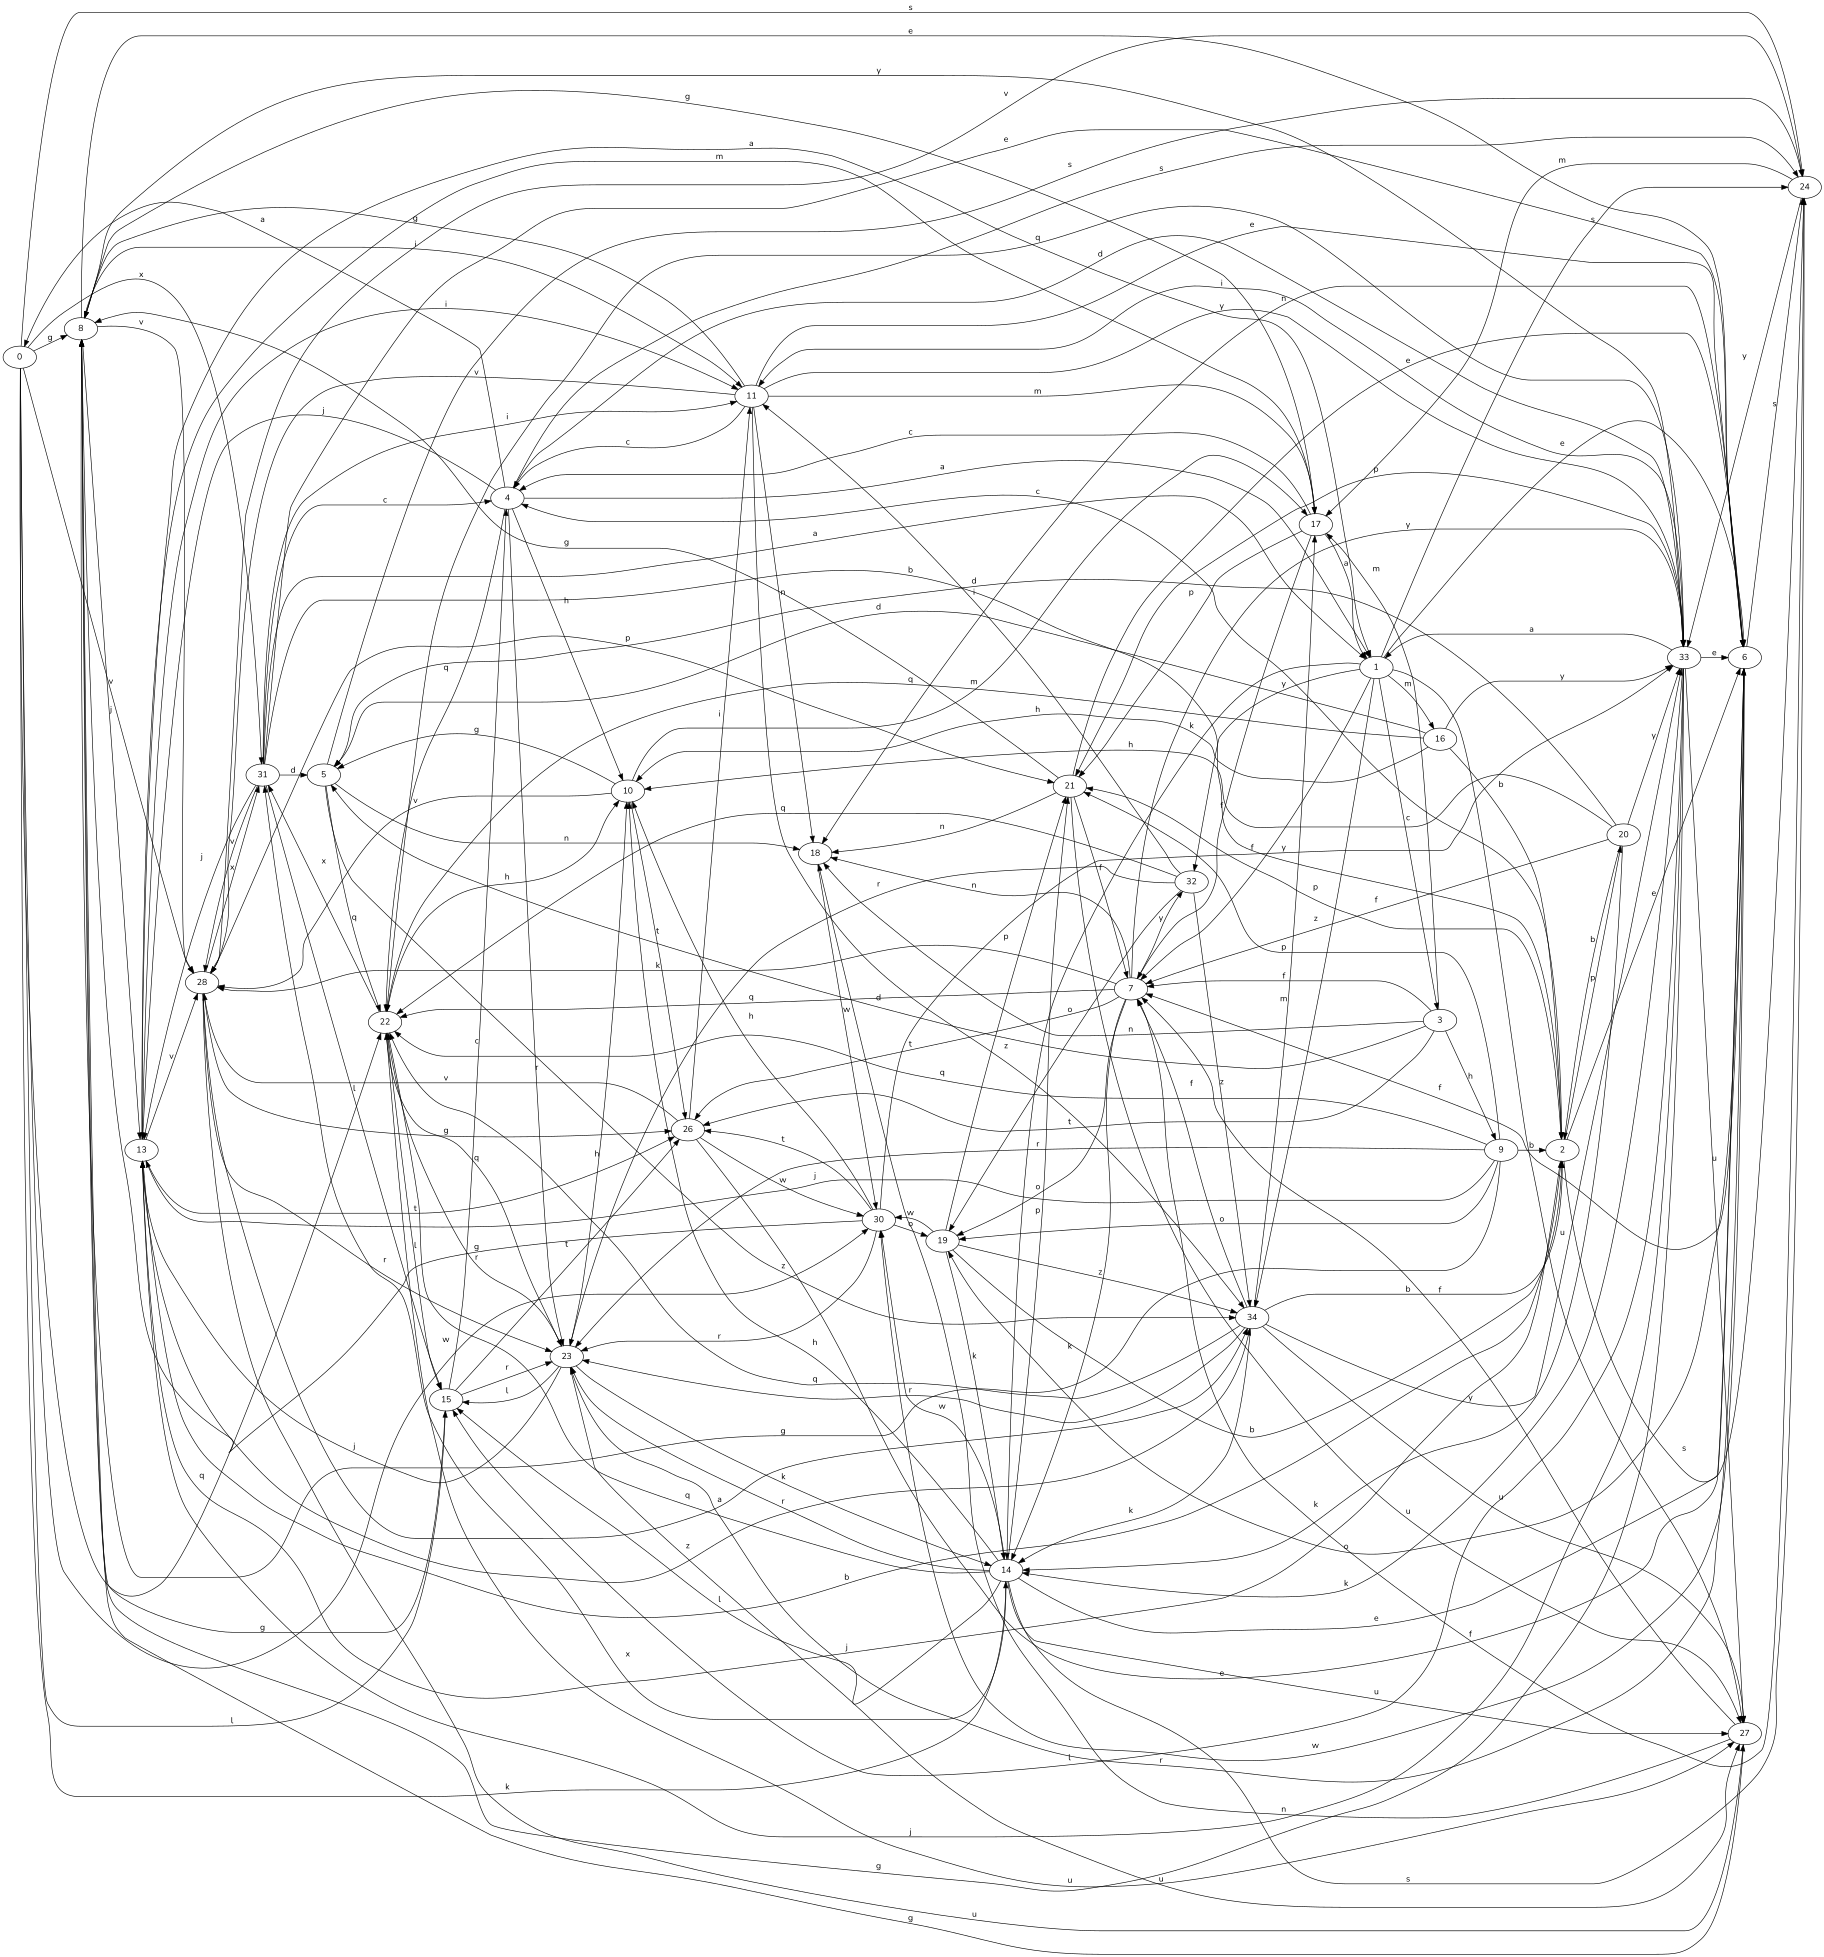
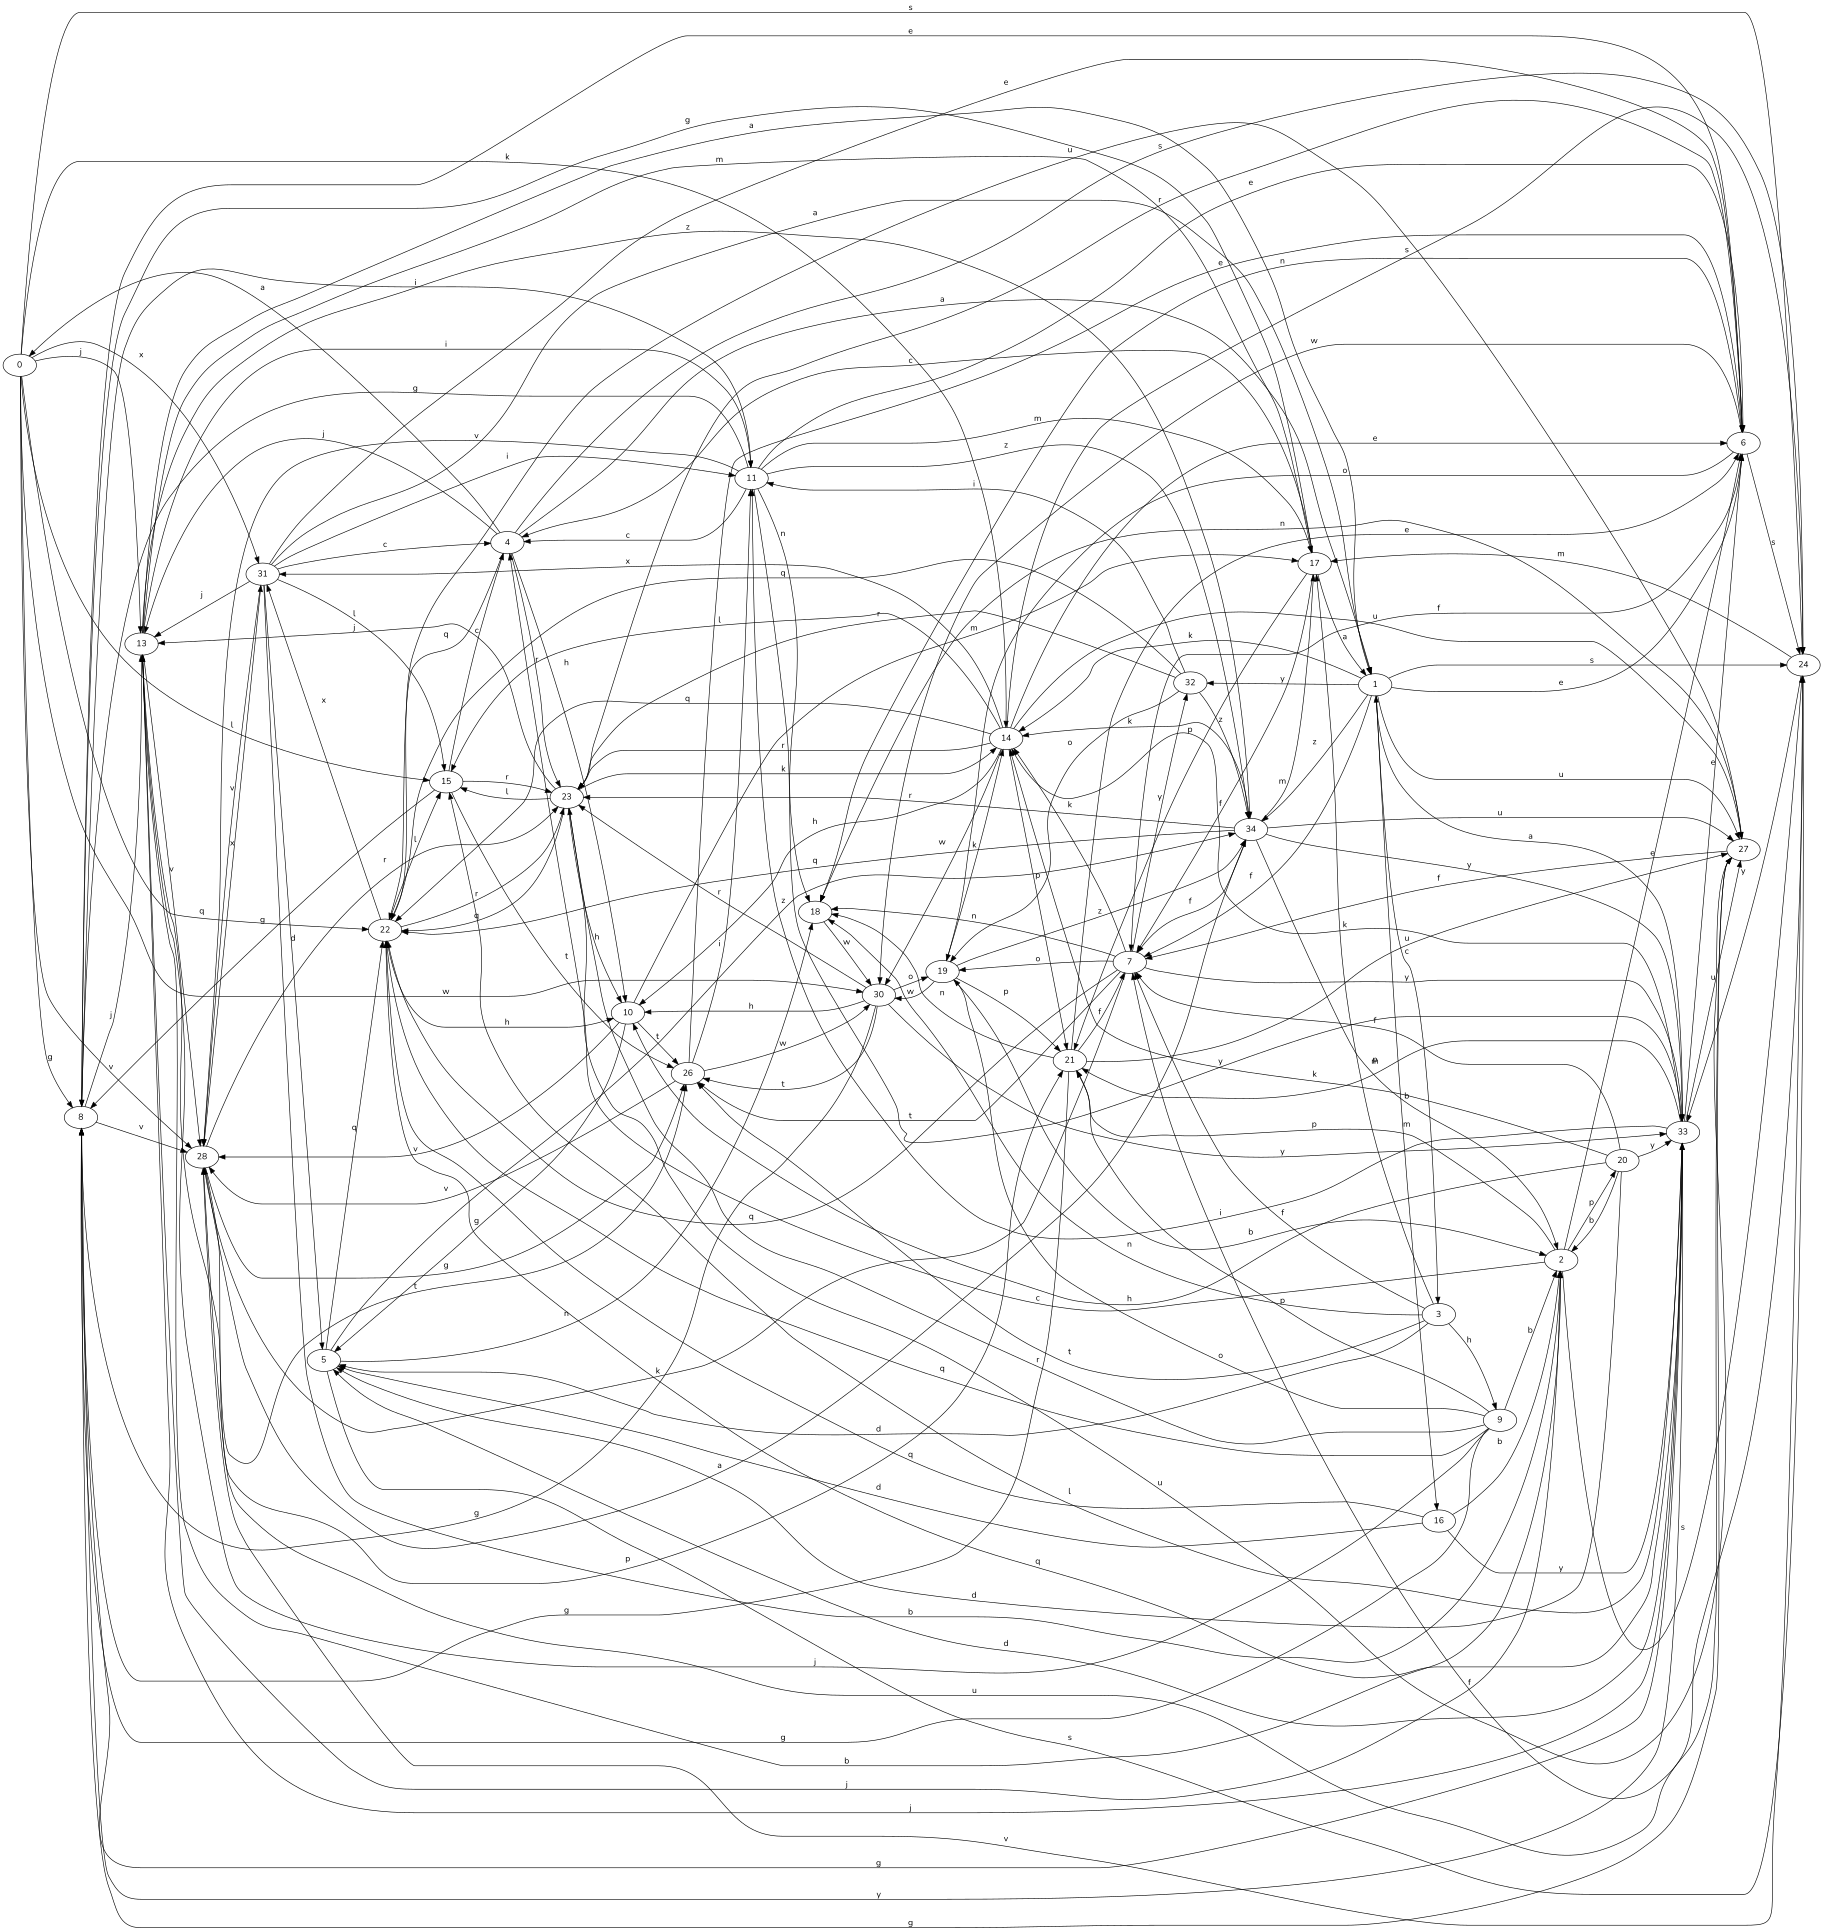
(1171, 237) -> (1224, 1705)
none -> (131, 457)
(1042, 715) -> none
